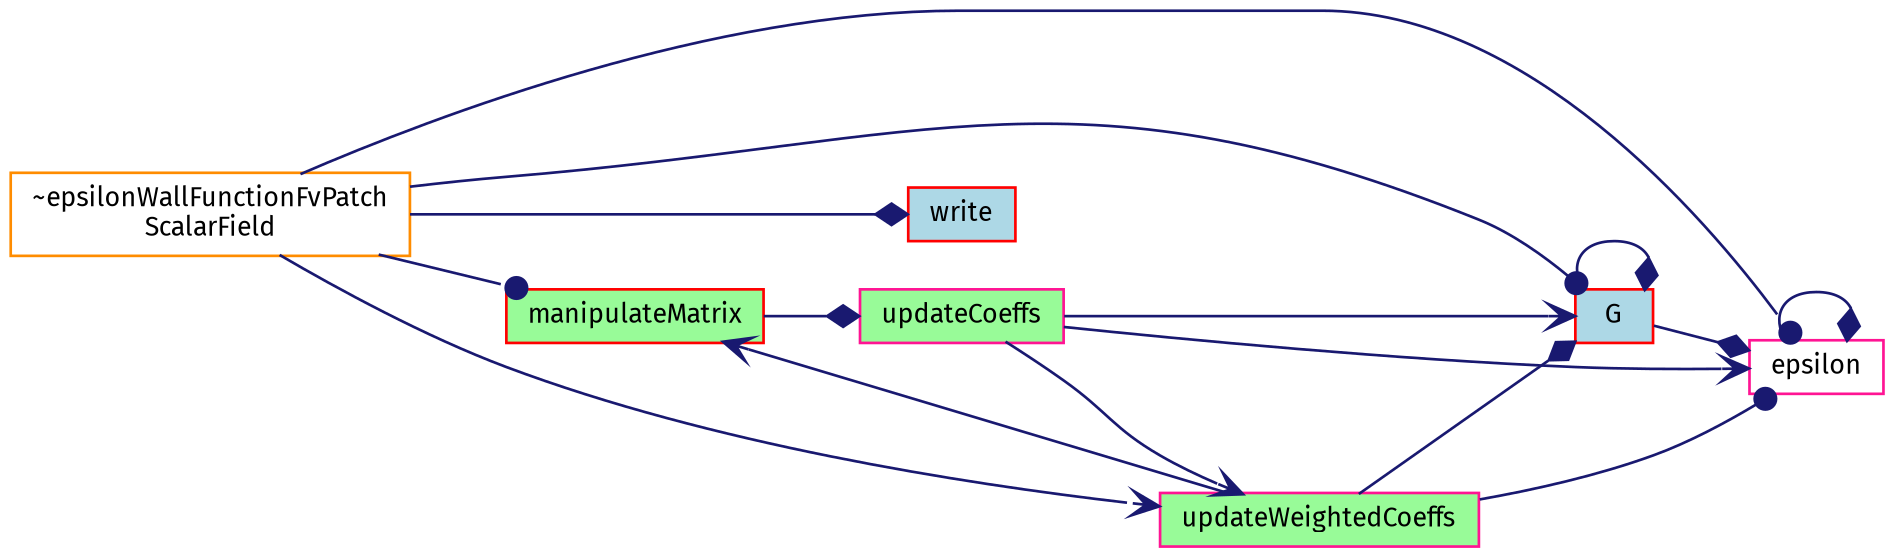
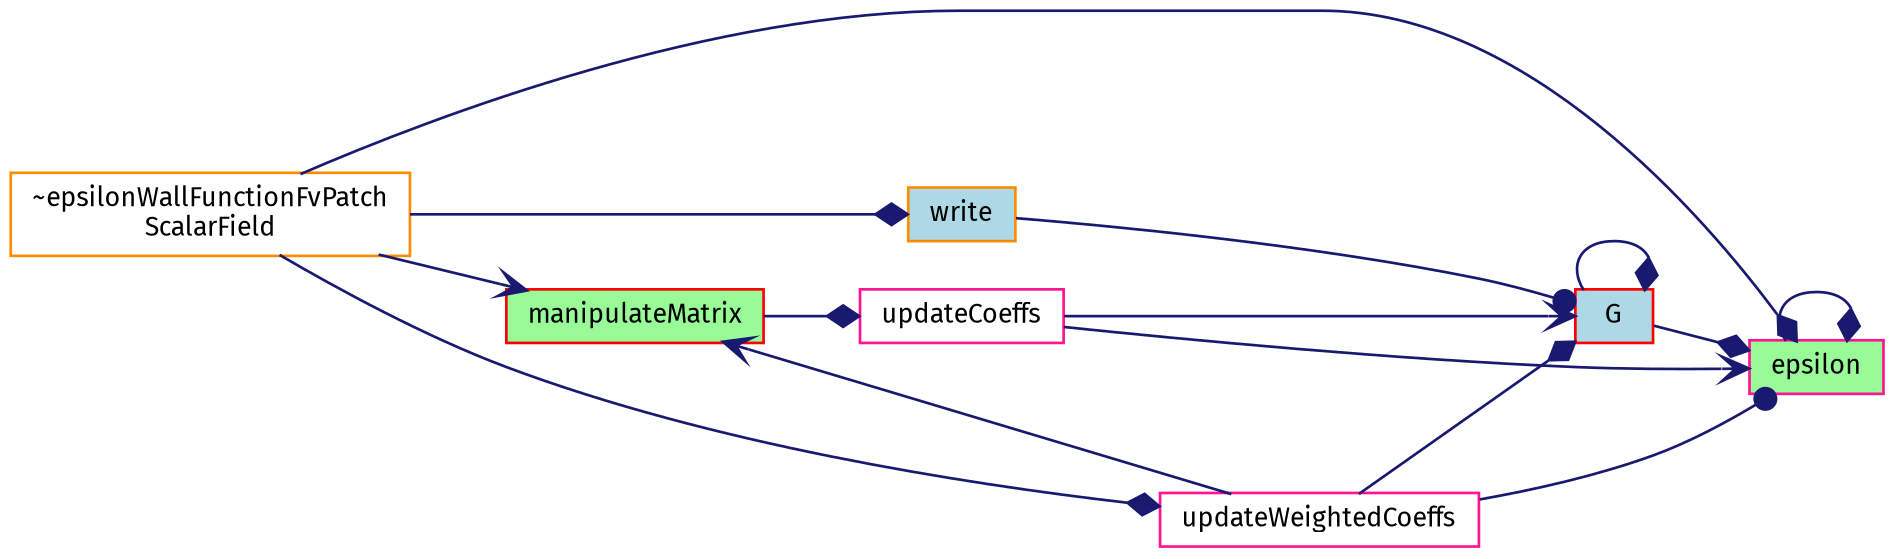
(1082, 11) -> (1082, 11)
(1002, 125) -> (1287, 247)
(962, 214) -> (962, 214)
(440, 269) -> (440, 269)
(962, 316) -> (962, 316)
(1816, 367) -> (1816, 367)
(1108, 417) -> none
(689, 424) -> (689, 424)
(1319, 520) -> (1319, 520)
